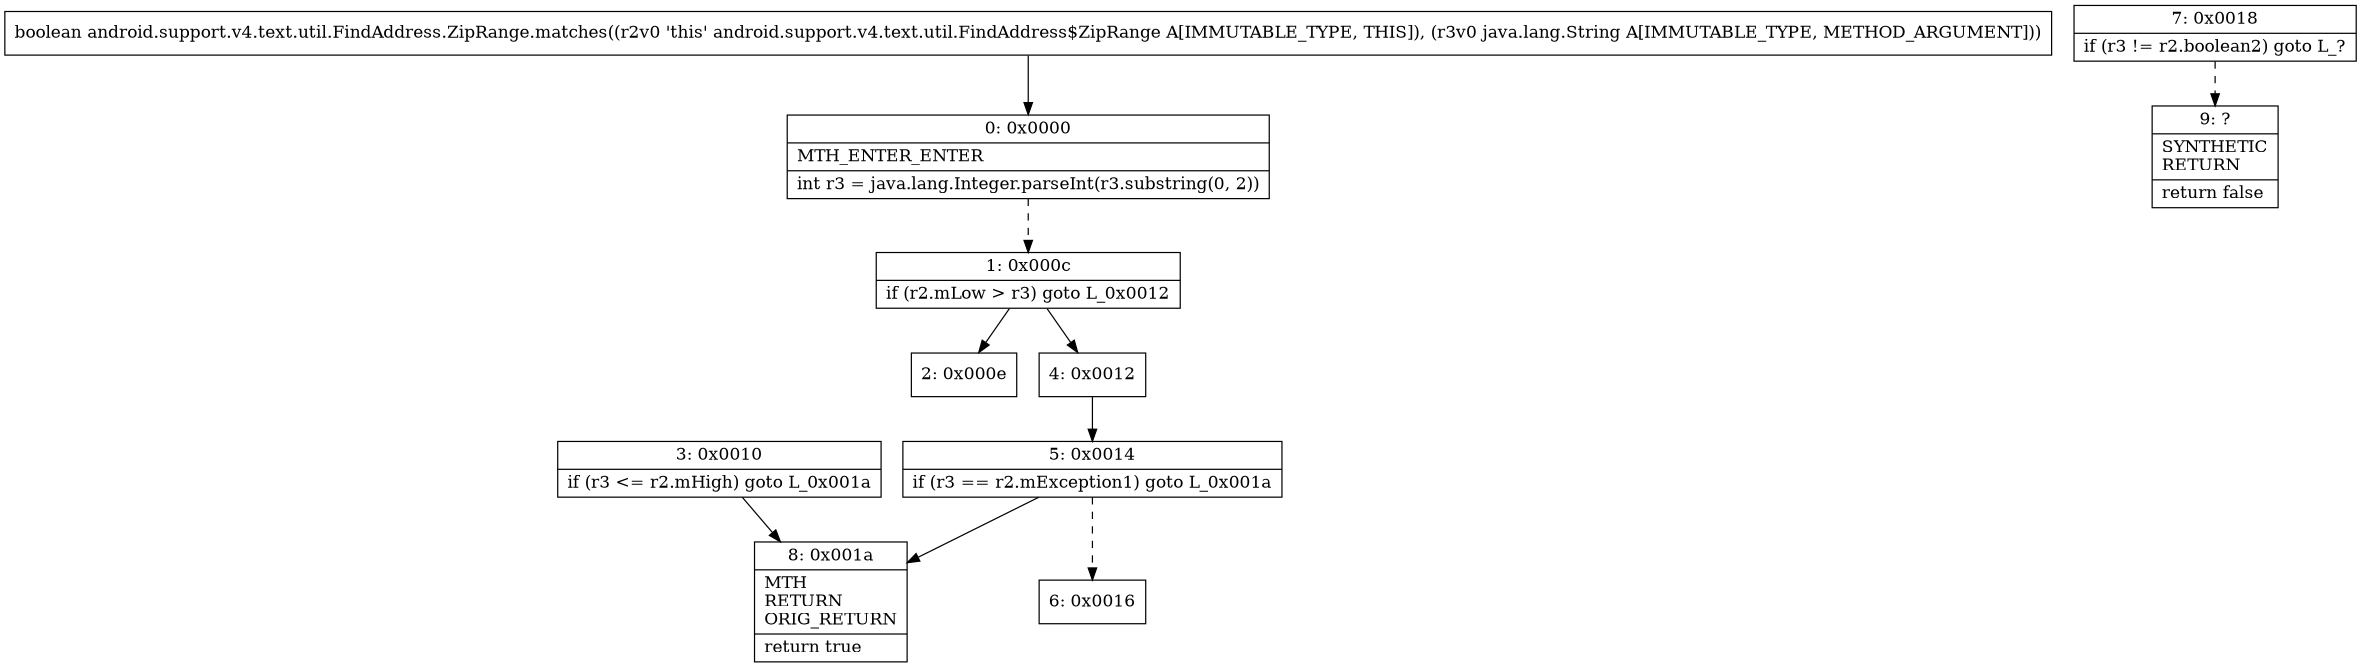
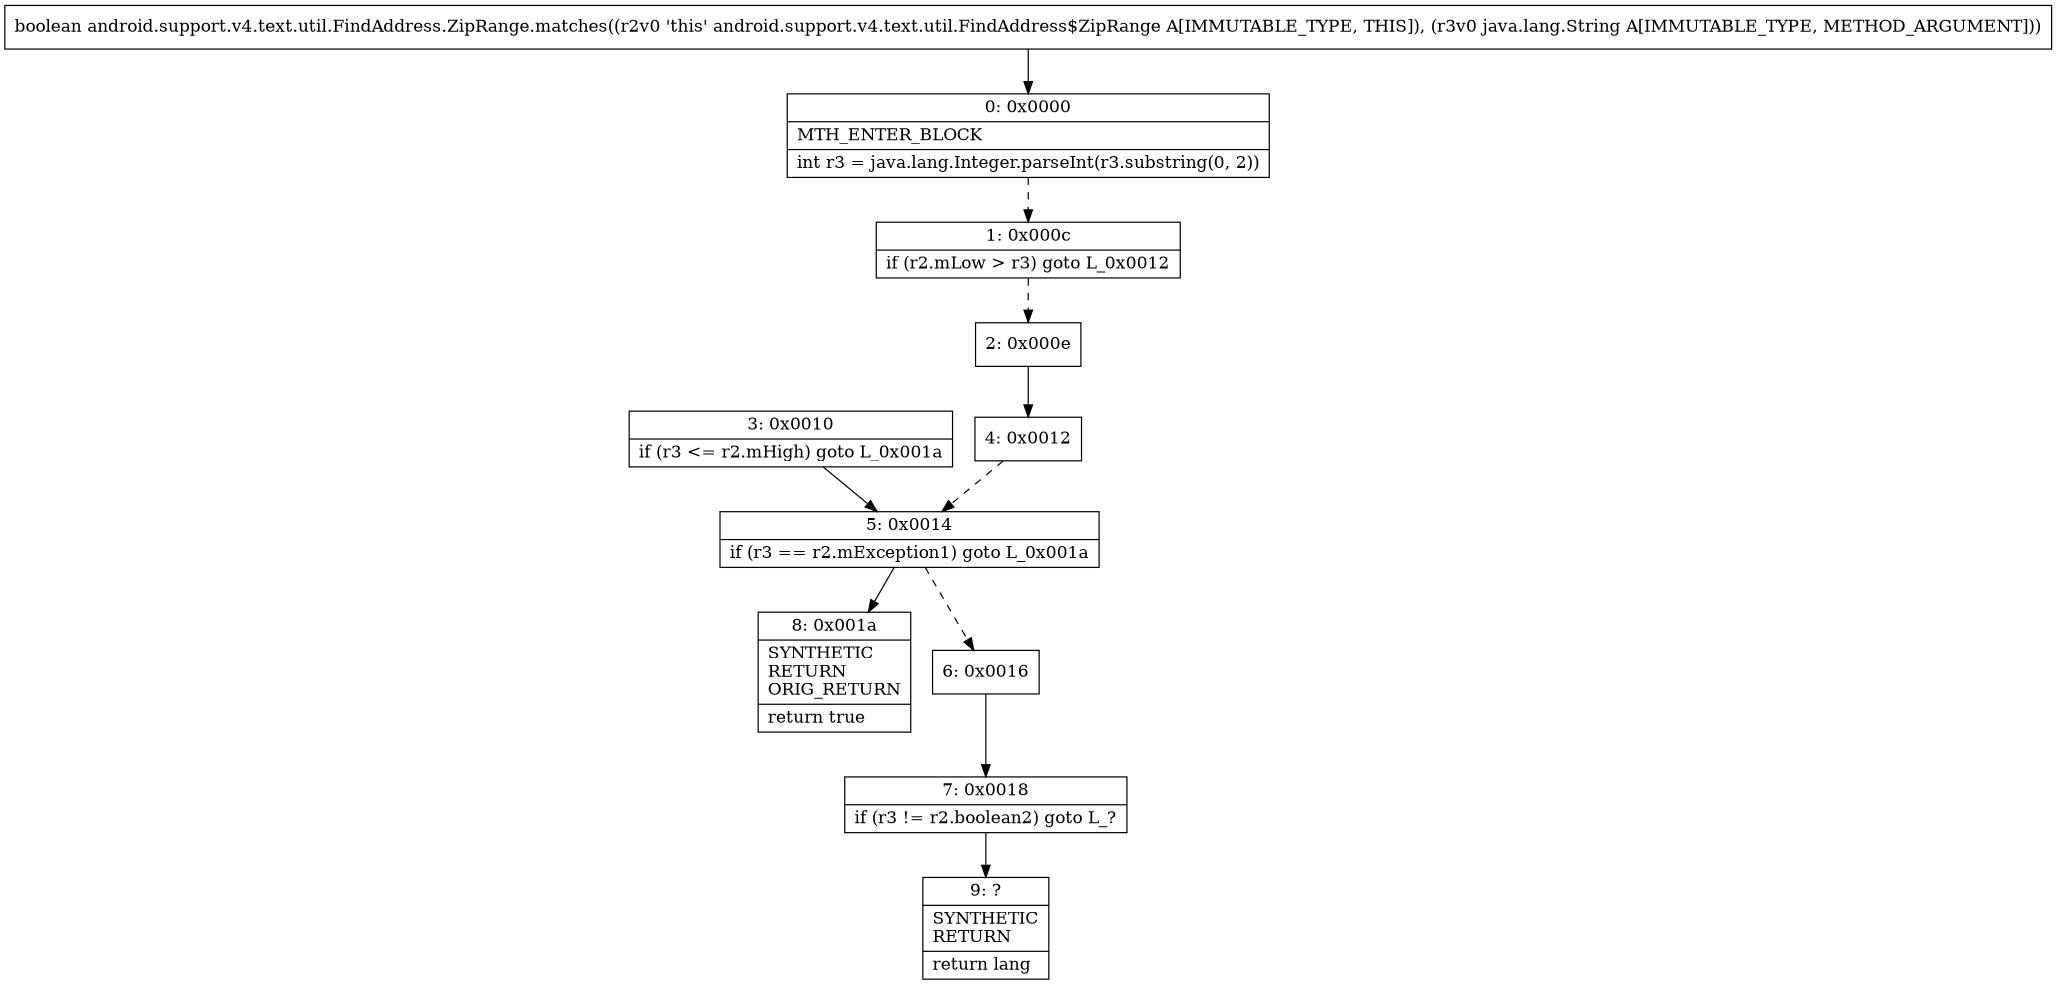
(2215, 78) -> (986, 849)
(890, 156) -> (890, 135)
(2213, 193) -> (982, 965)
(998, 326) -> (1028, 294)
(1059, 326) -> (1028, 386)
(1092, 413) -> (977, 482)
(757, 515) -> (845, 485)
(786, 583) -> (821, 653)
none -> (986, 729)
